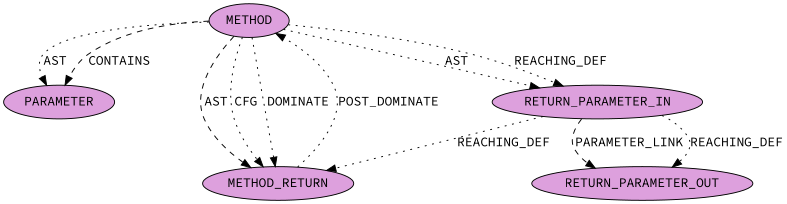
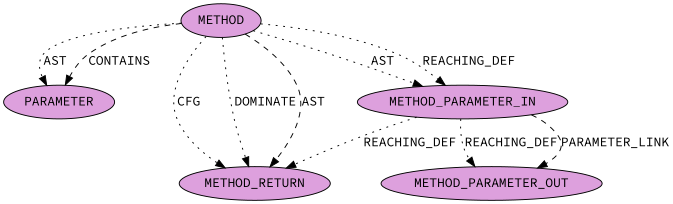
(337, 98) -> none
(597, 102) -> (463, 102)
(642, 183) -> (492, 183)
